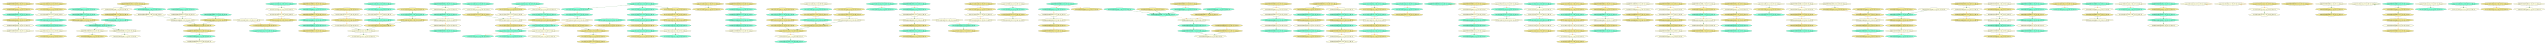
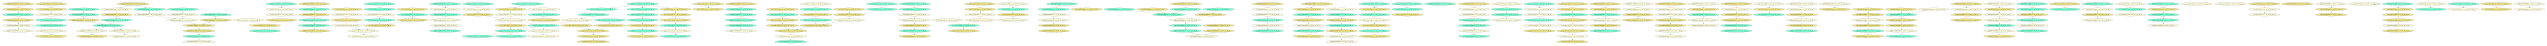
(1703, 31) -> none
